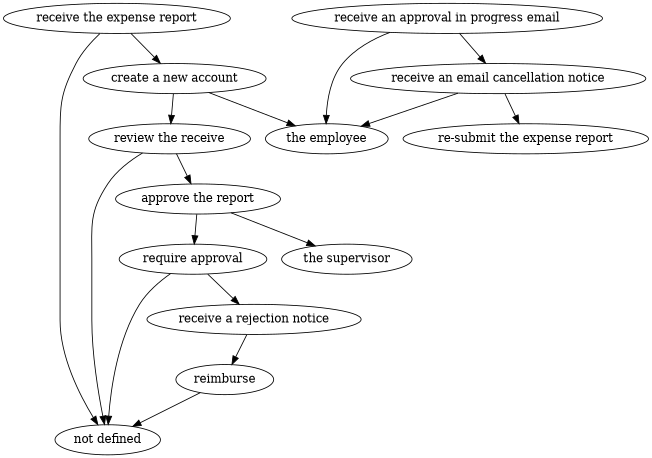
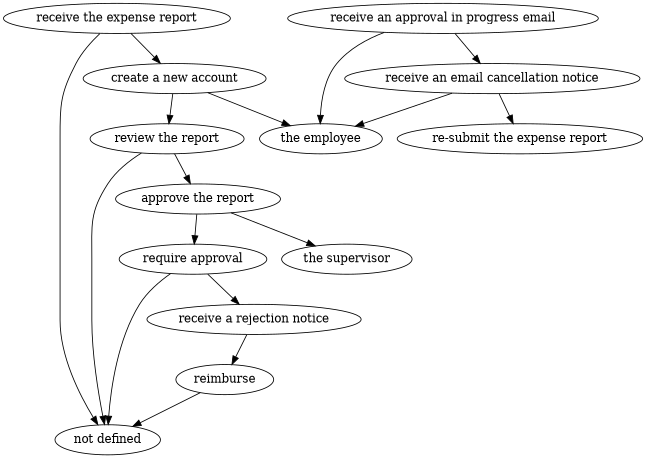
(170, 139) -> (167, 139)
